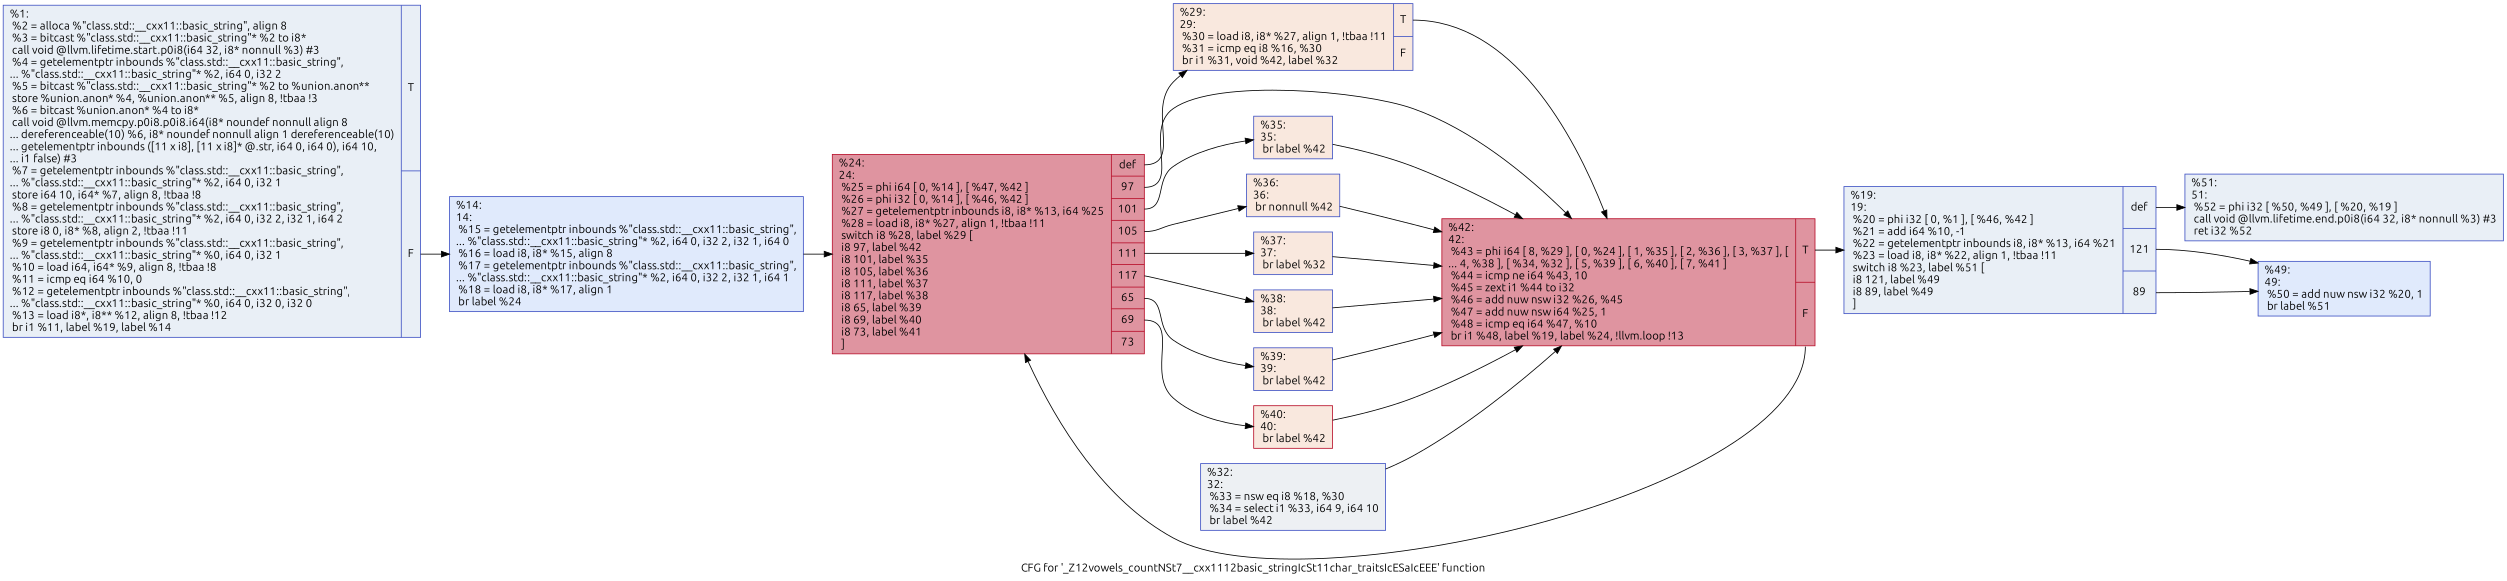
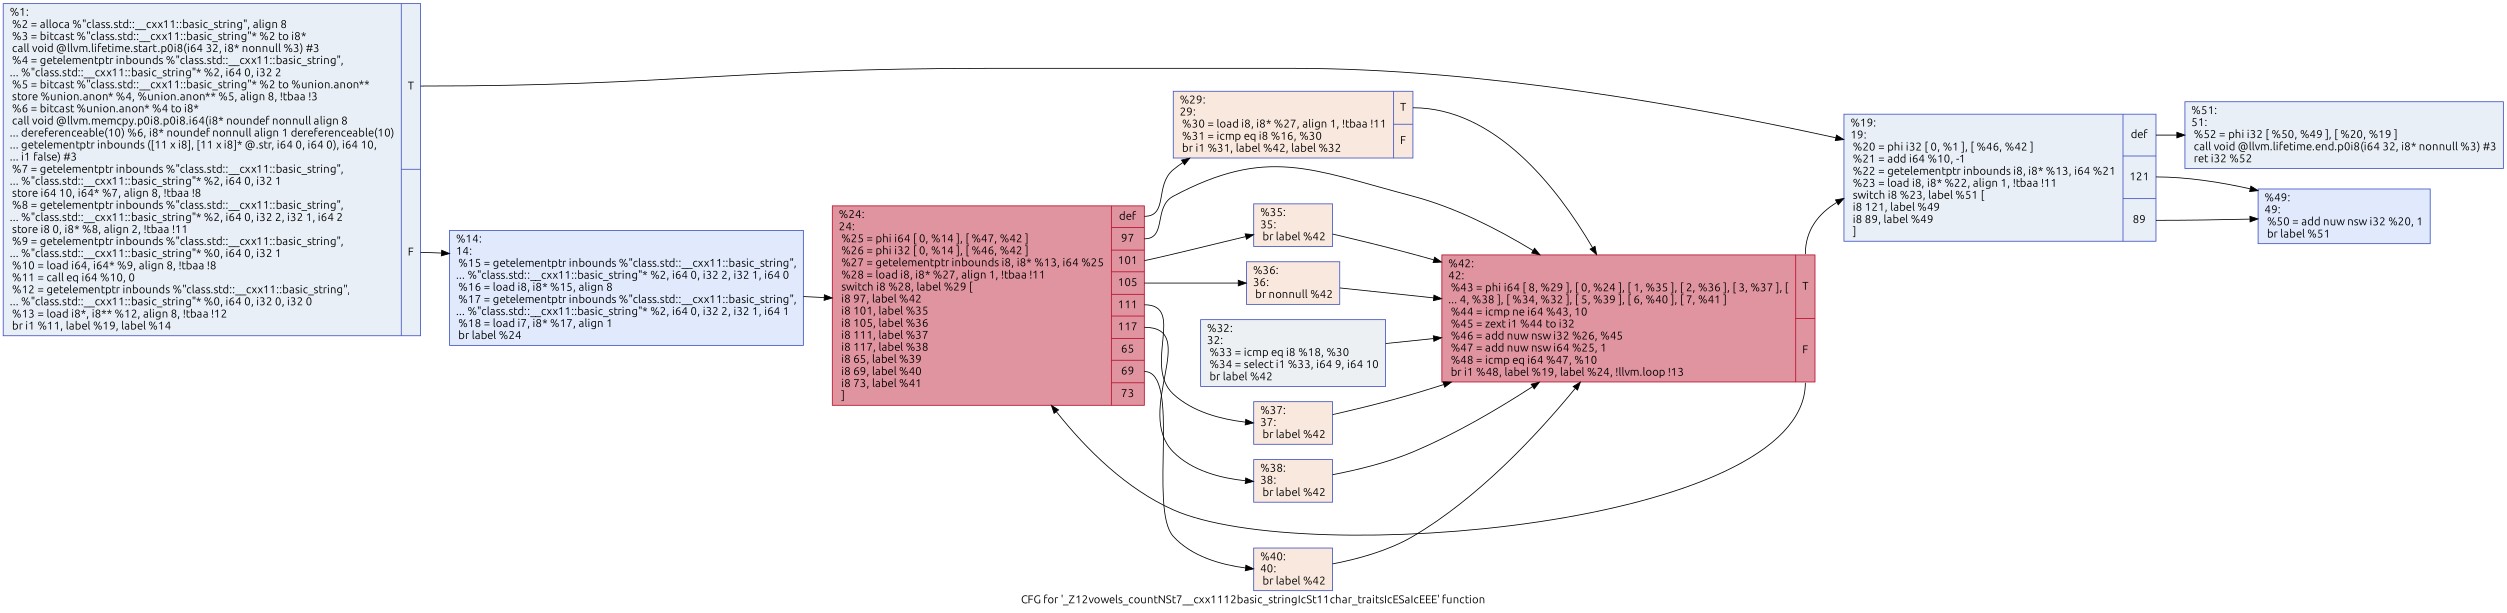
(1259, 61) -> (1261, 148)
none -> (1131, 68)
(1293, 265) -> (1293, 435)
(76, 279) -> (73, 278)
(535, 290) -> (535, 324)
(1293, 369) -> none
(1293, 427) -> (1293, 569)
(1276, 497) -> (1279, 353)
